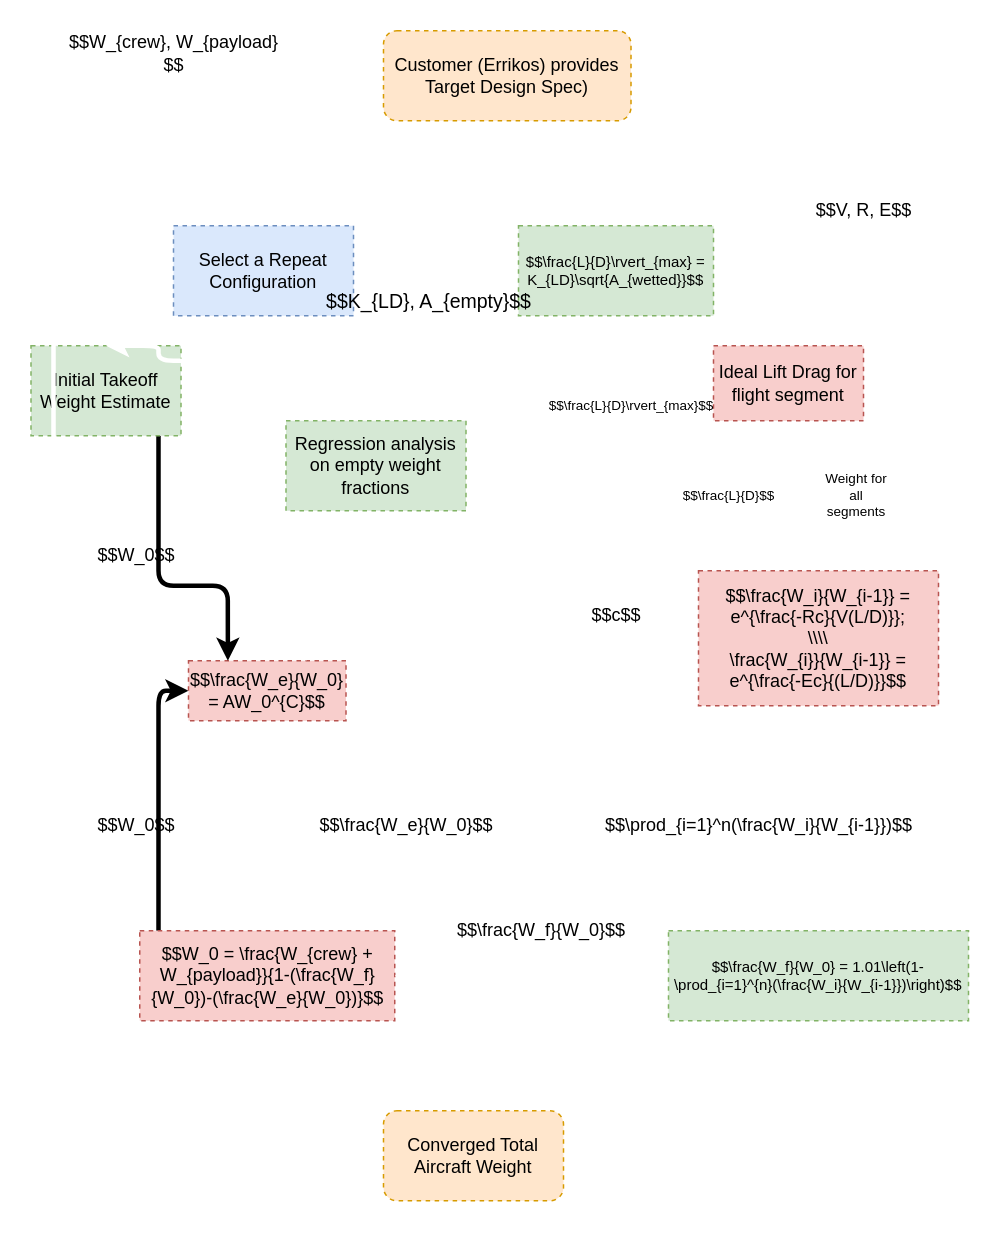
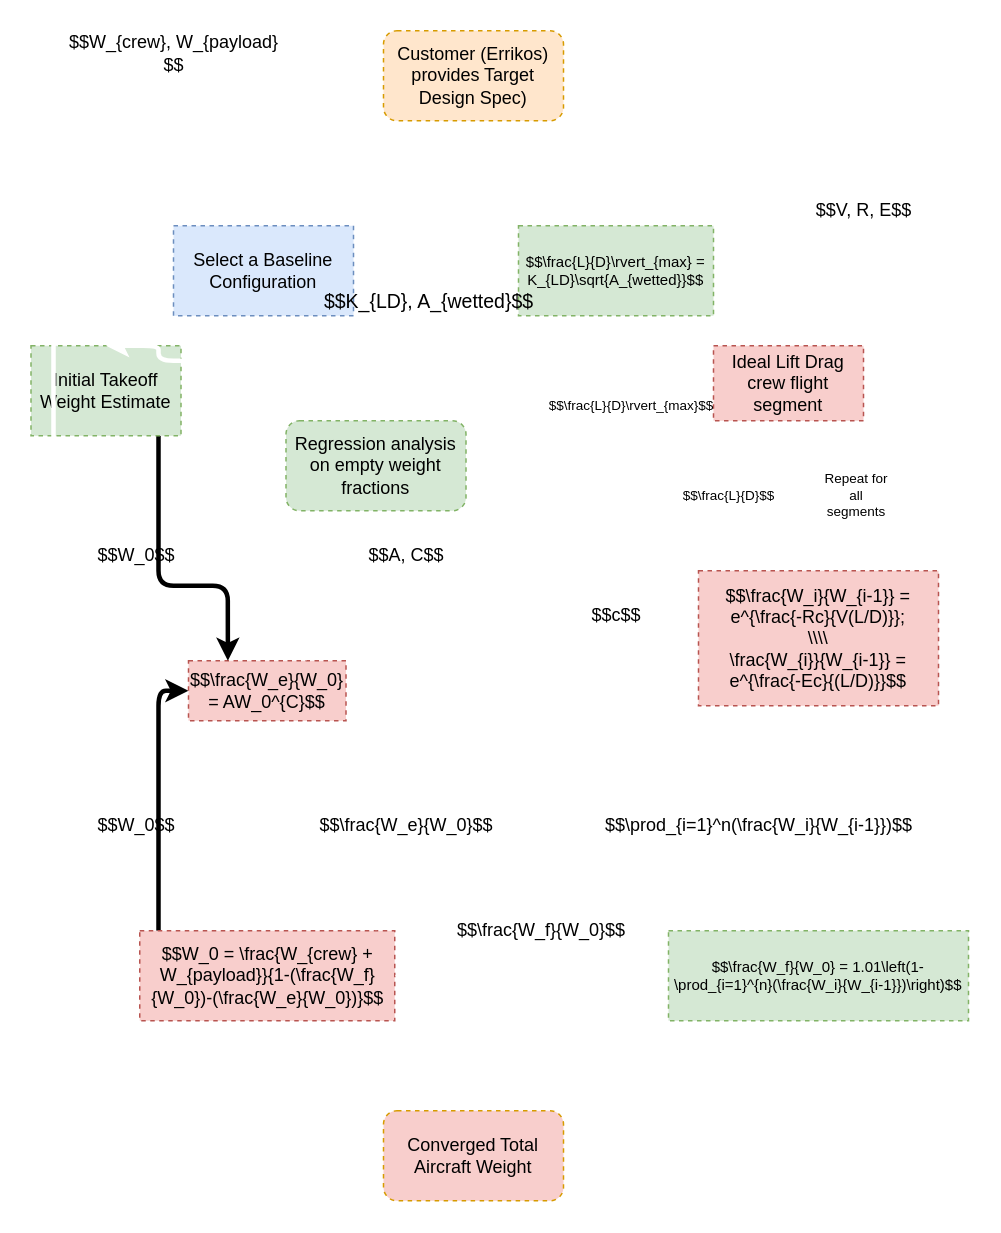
(507, 76) -> (473, 76)
(263, 271) -> (263, 271)
(429, 301) -> (429, 301)
(788, 383) -> (788, 383)
(376, 466) -> (376, 466)
(857, 496) -> (857, 496)
none -> (406, 556)
(473, 1156) -> (473, 1156)
